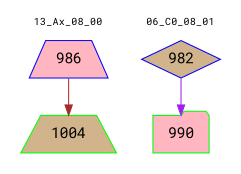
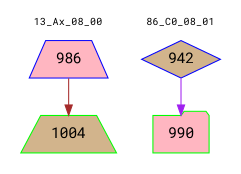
(181, 22) -> (181, 22)
(181, 59) -> (181, 59)
